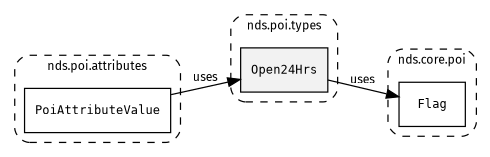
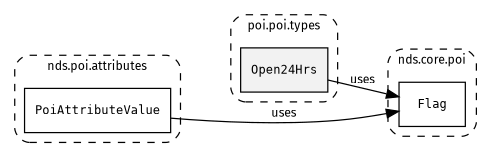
(284, 26) -> (284, 26)
(200, 88) -> (279, 123)
